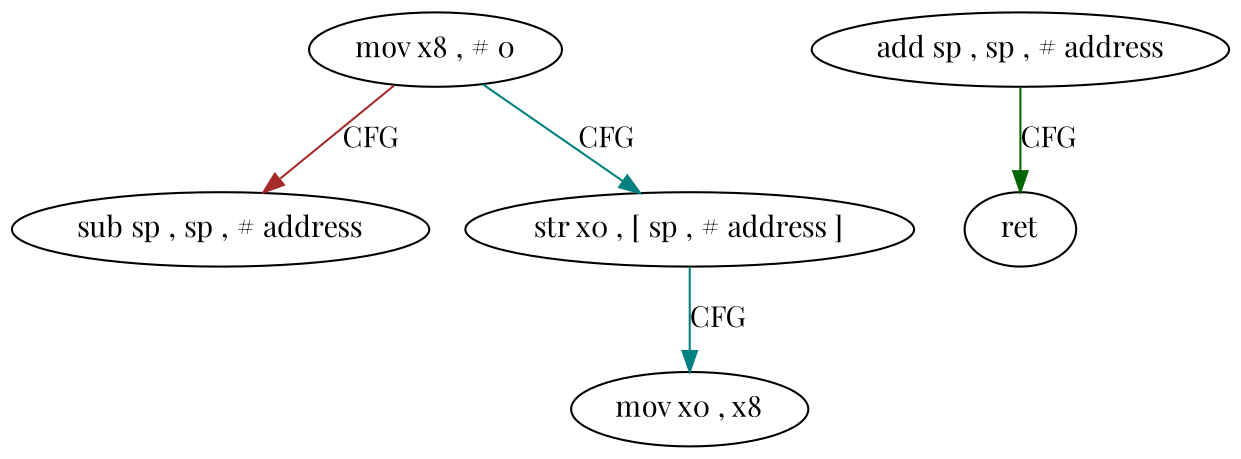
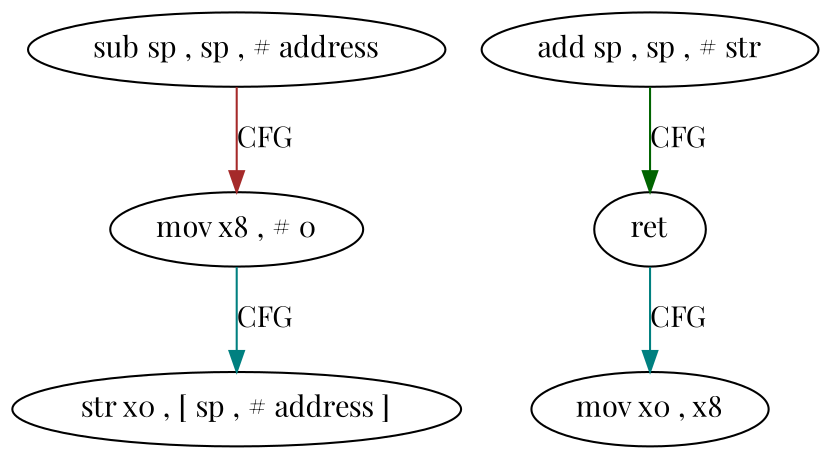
(1020, 50) -> (650, 50)
(337, 132) -> (237, 129)
(690, 309) -> (650, 309)
